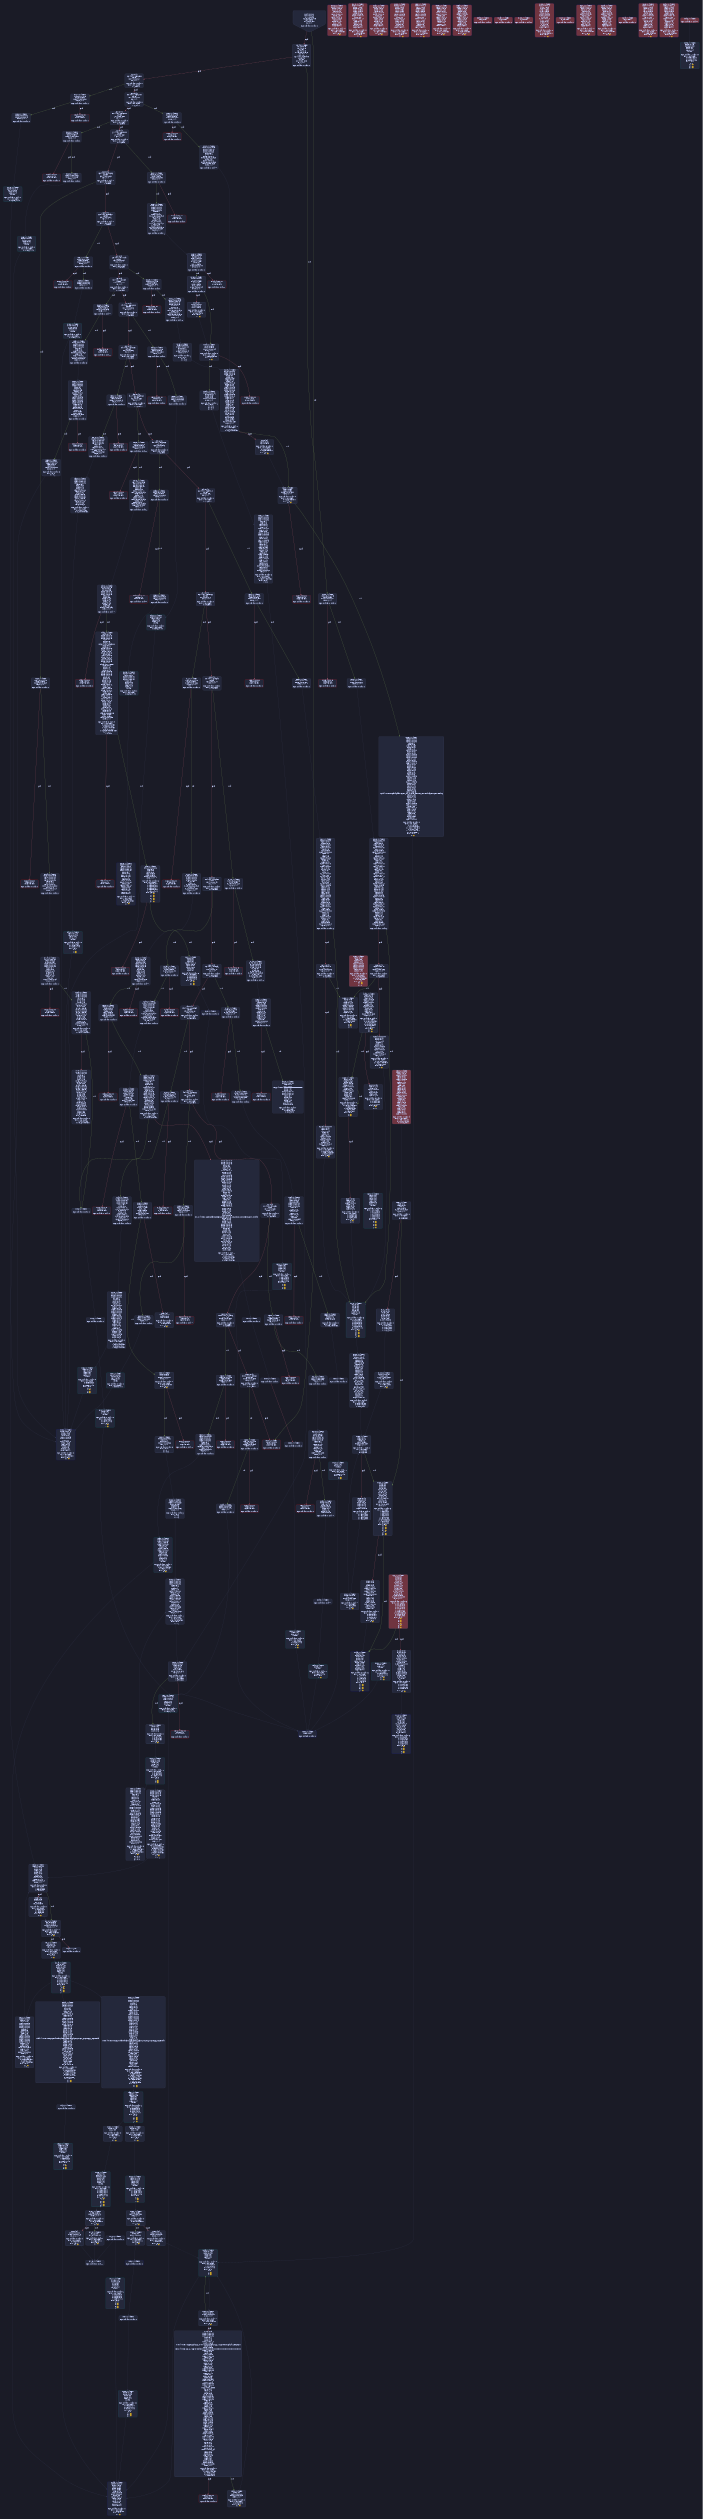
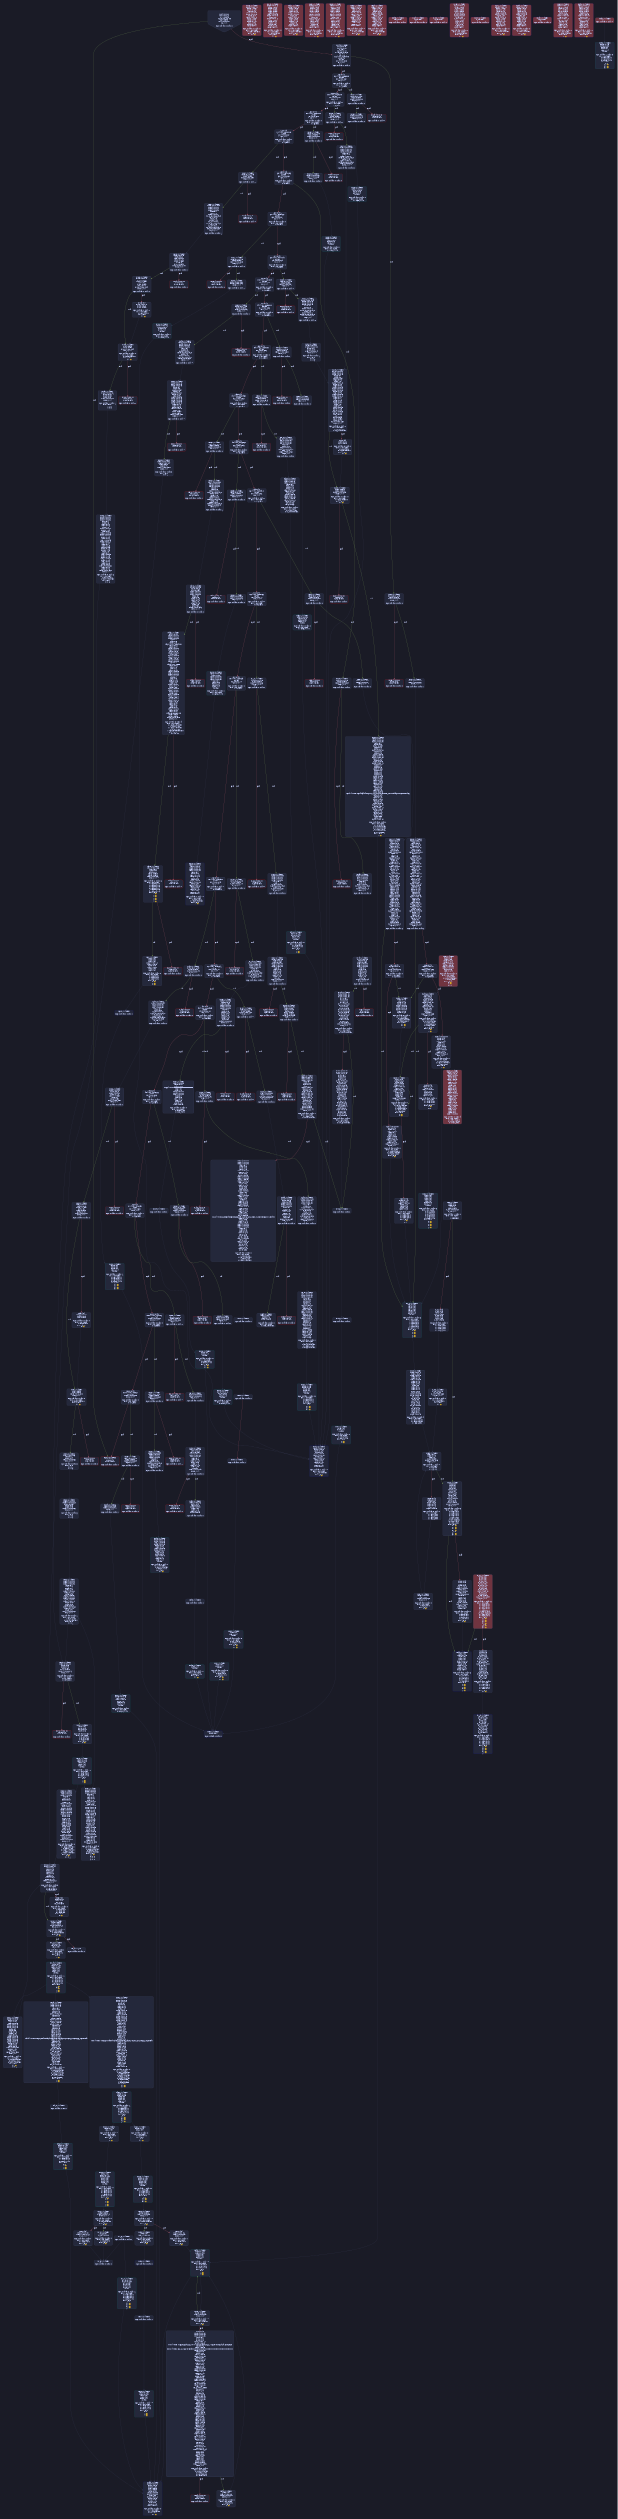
none -> (159, 1211)
(338, 1380) -> none
(66, 2107) -> (59, 2107)
